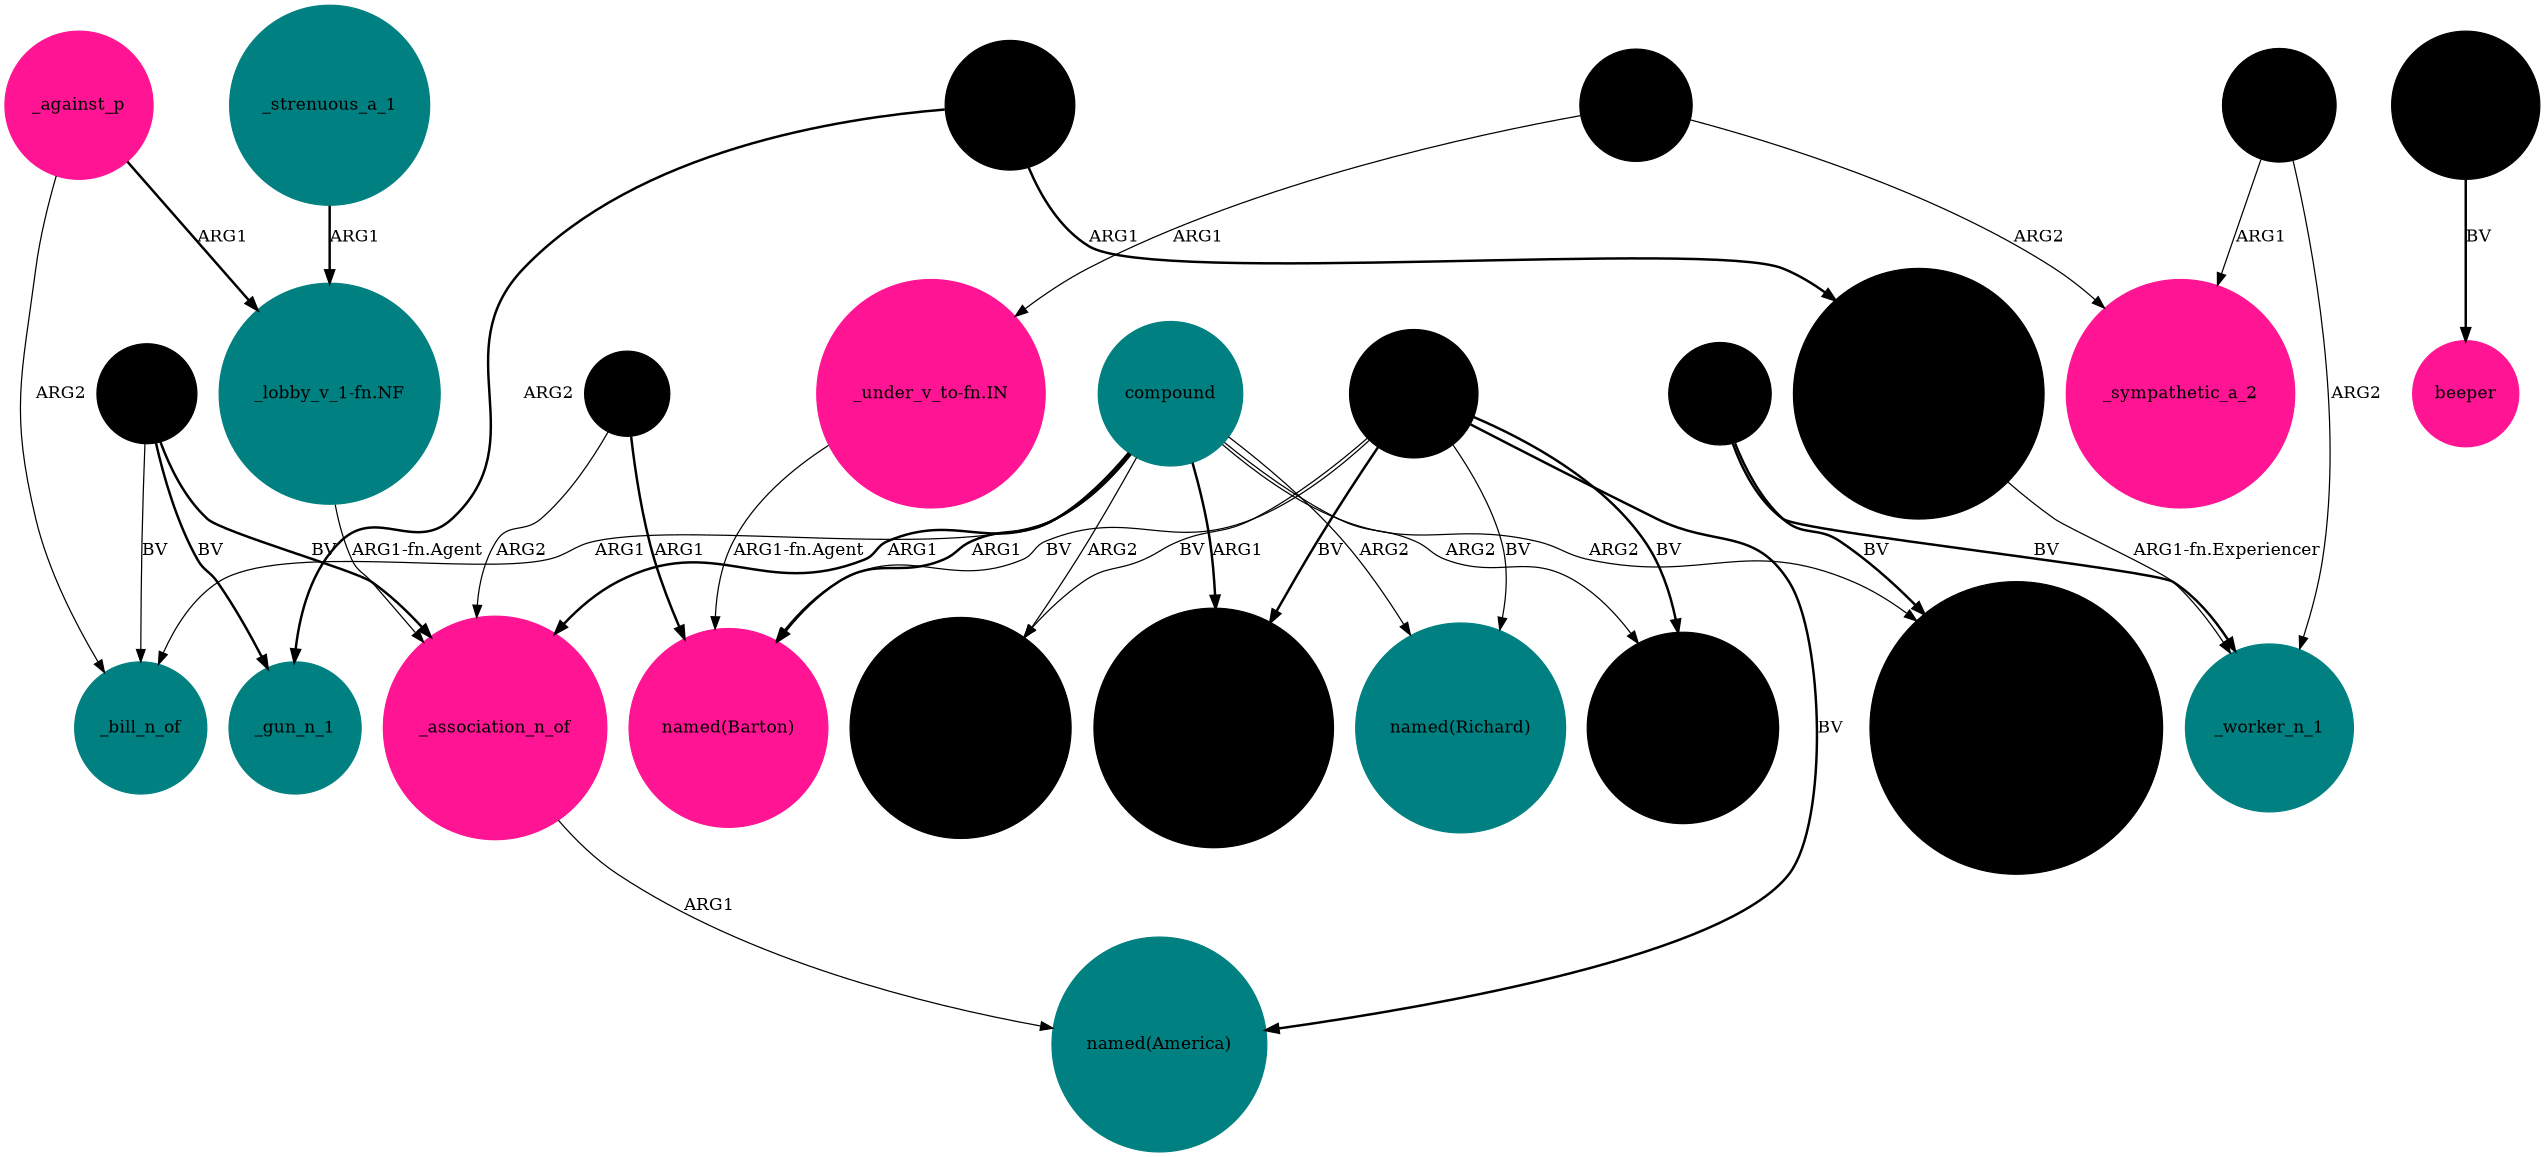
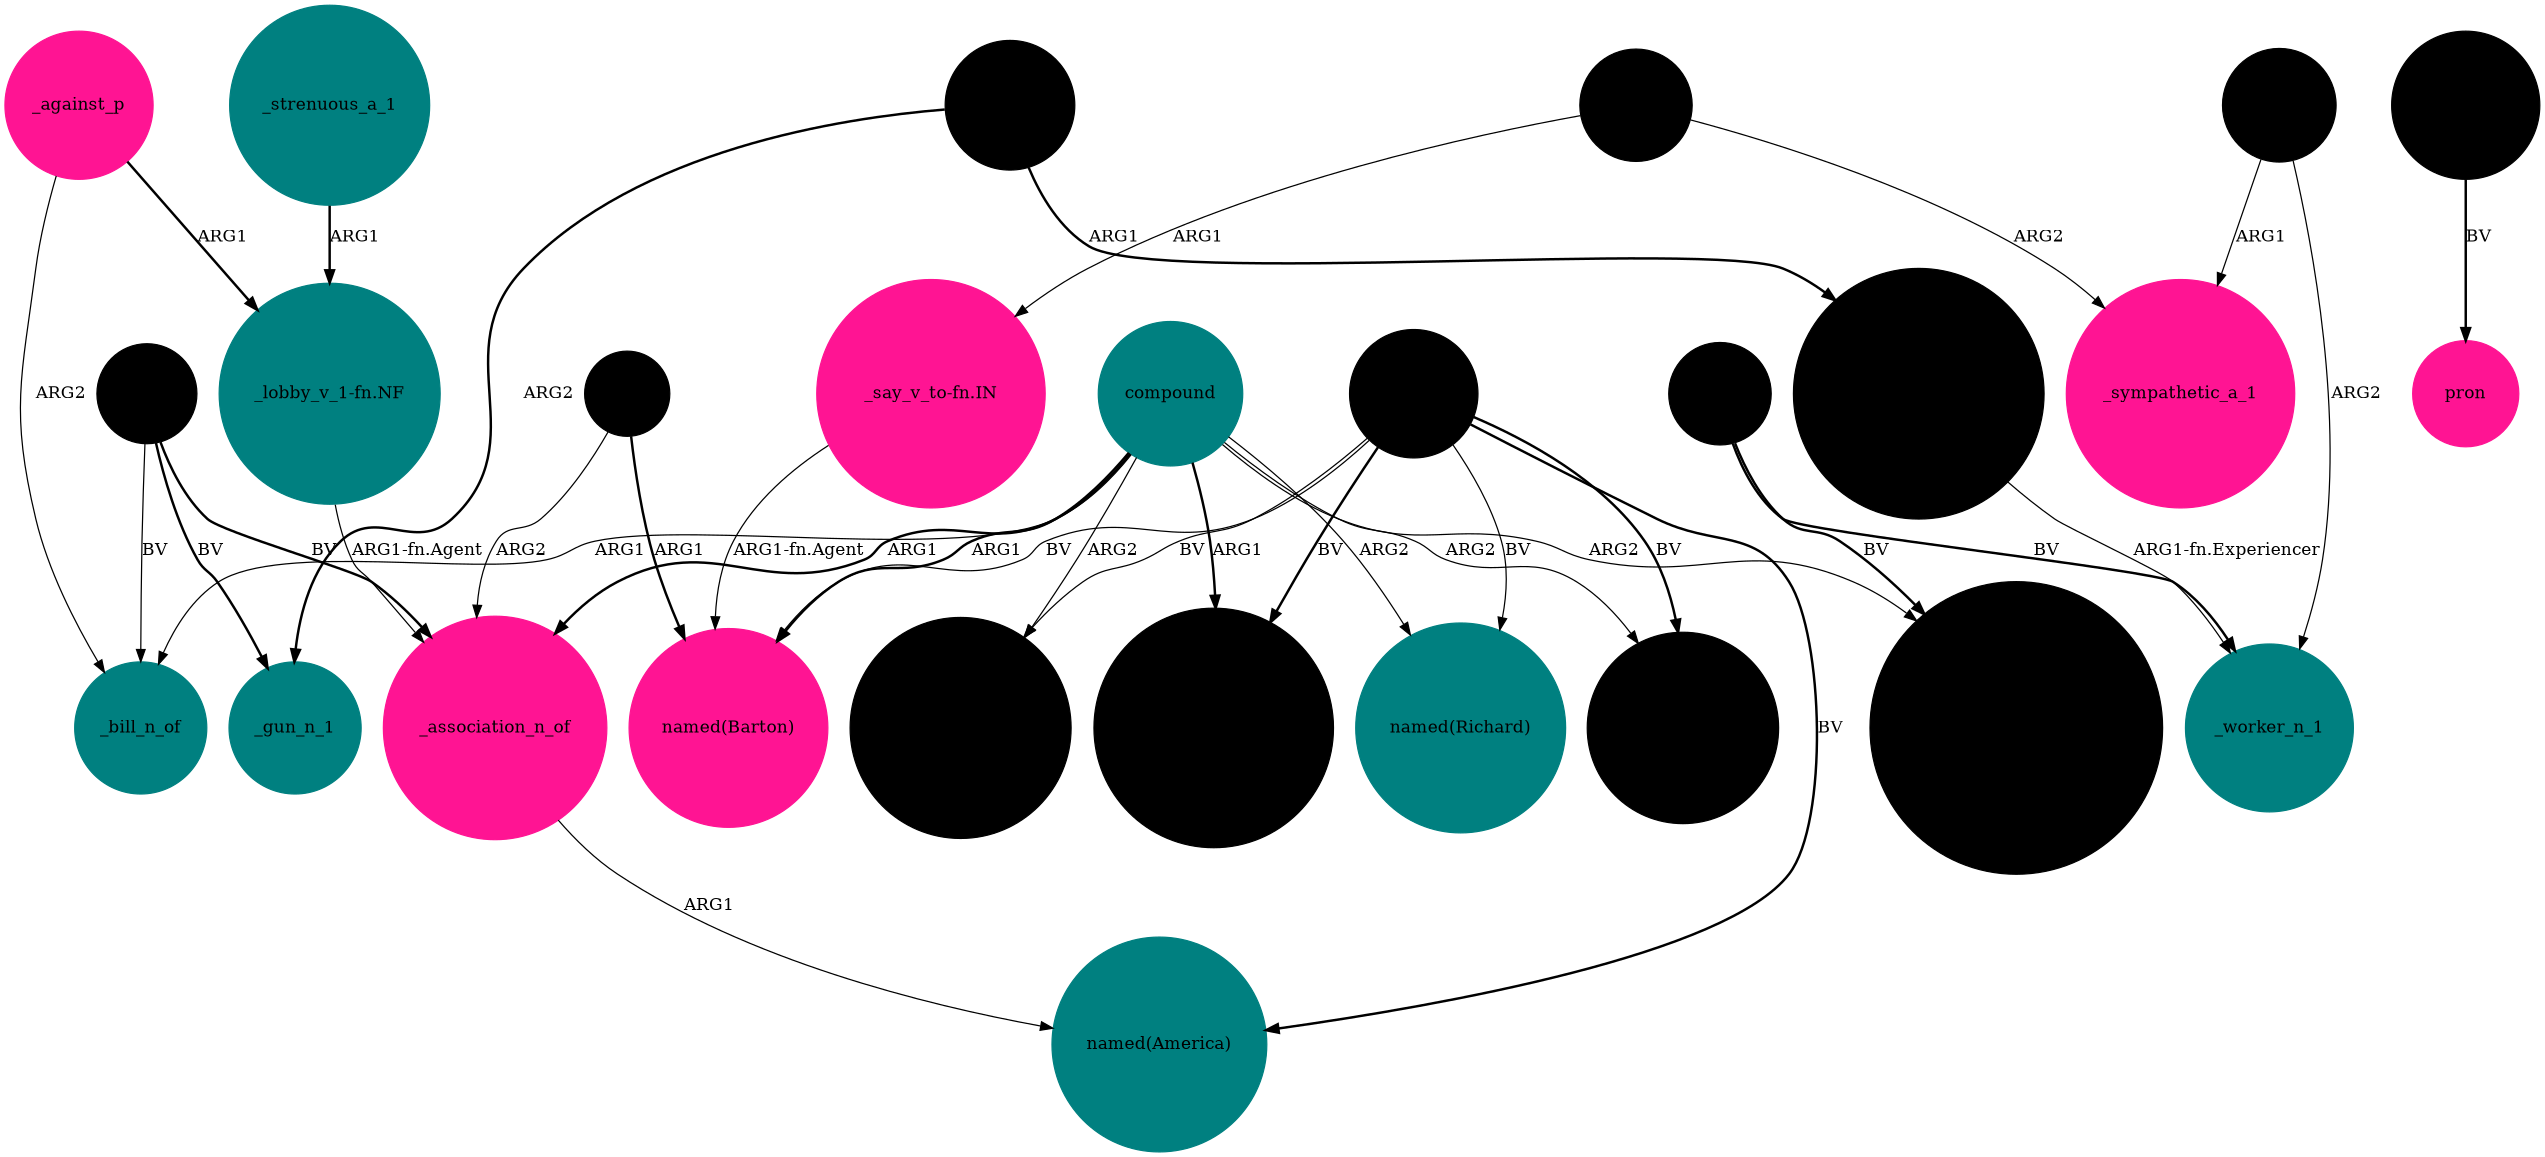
(931, 394) -> (931, 394)
(2181, 394) -> (2181, 394)
(2466, 394) -> (2466, 394)
